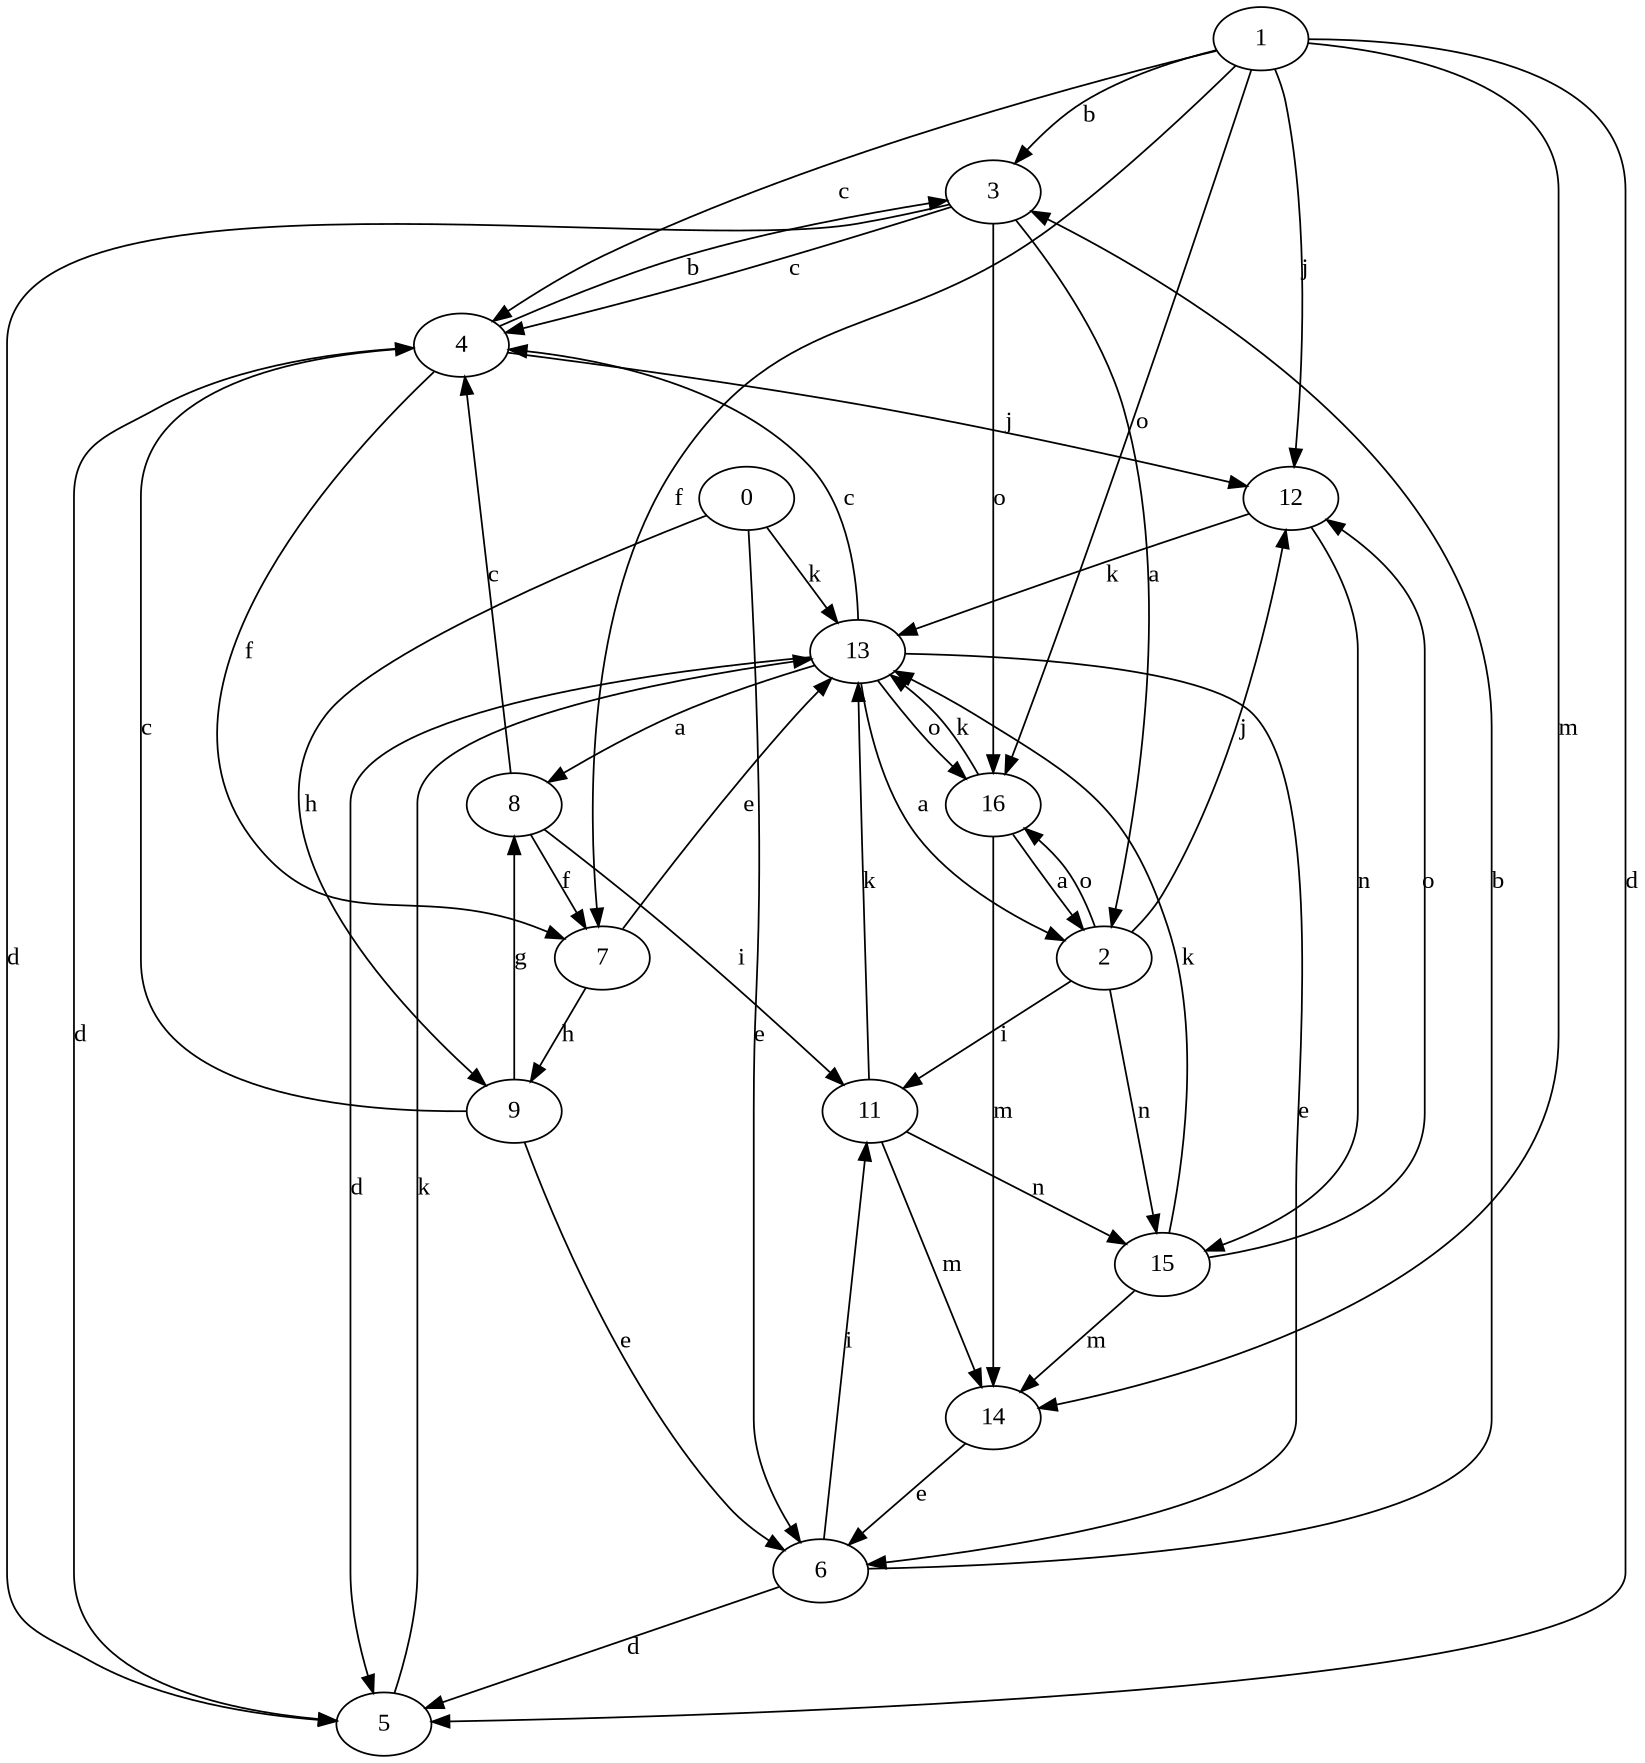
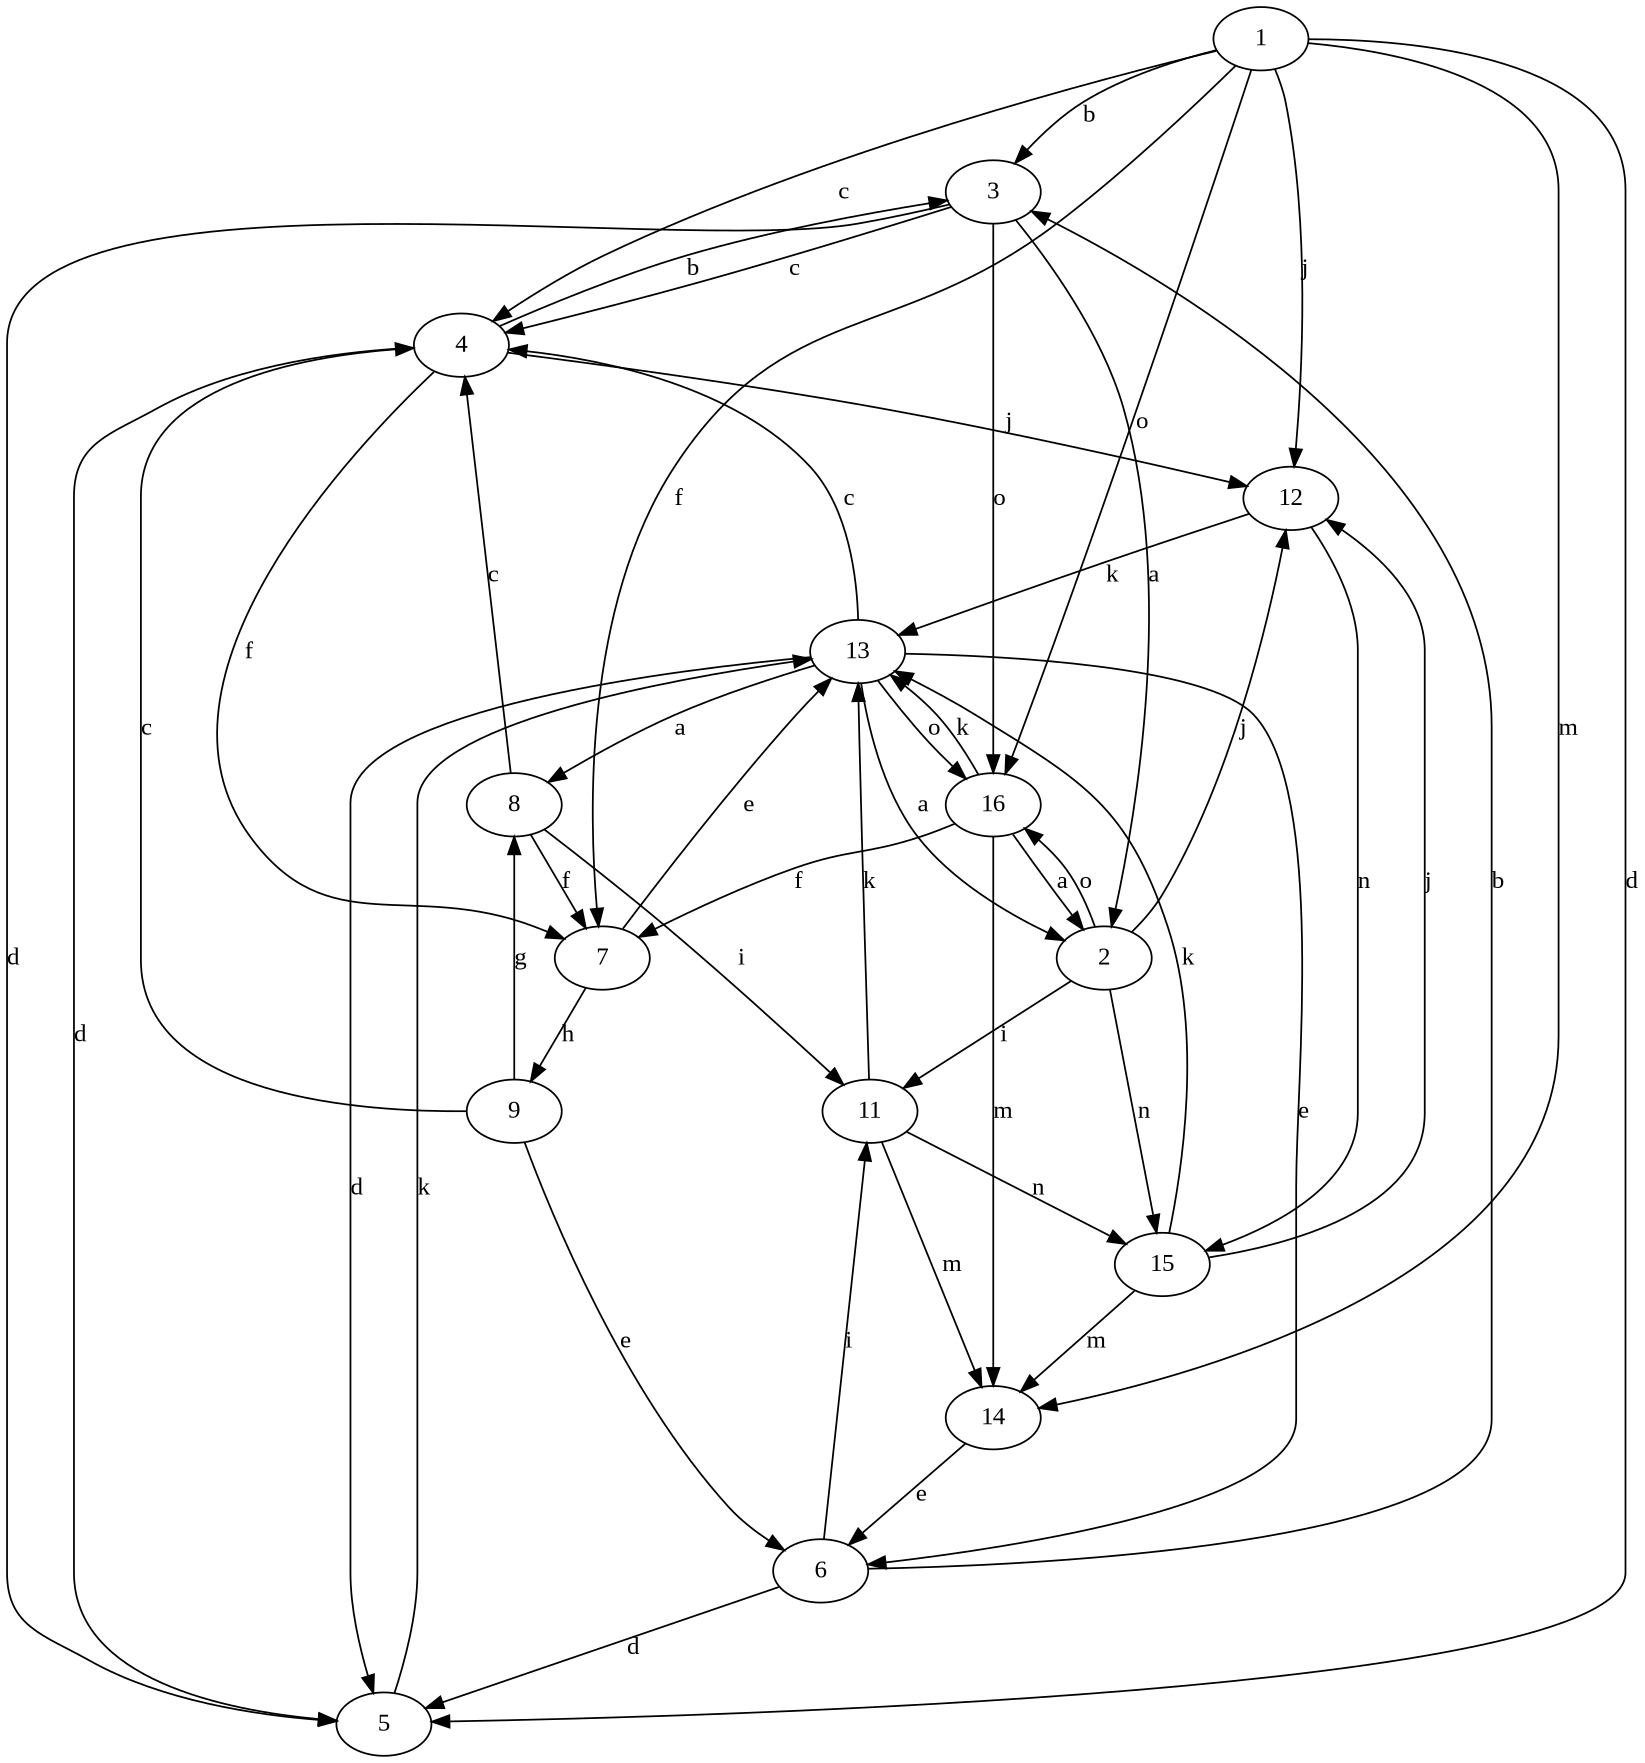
(747, 498) -> none
none -> (801, 866)
(1428, 881) -> (1428, 881)
